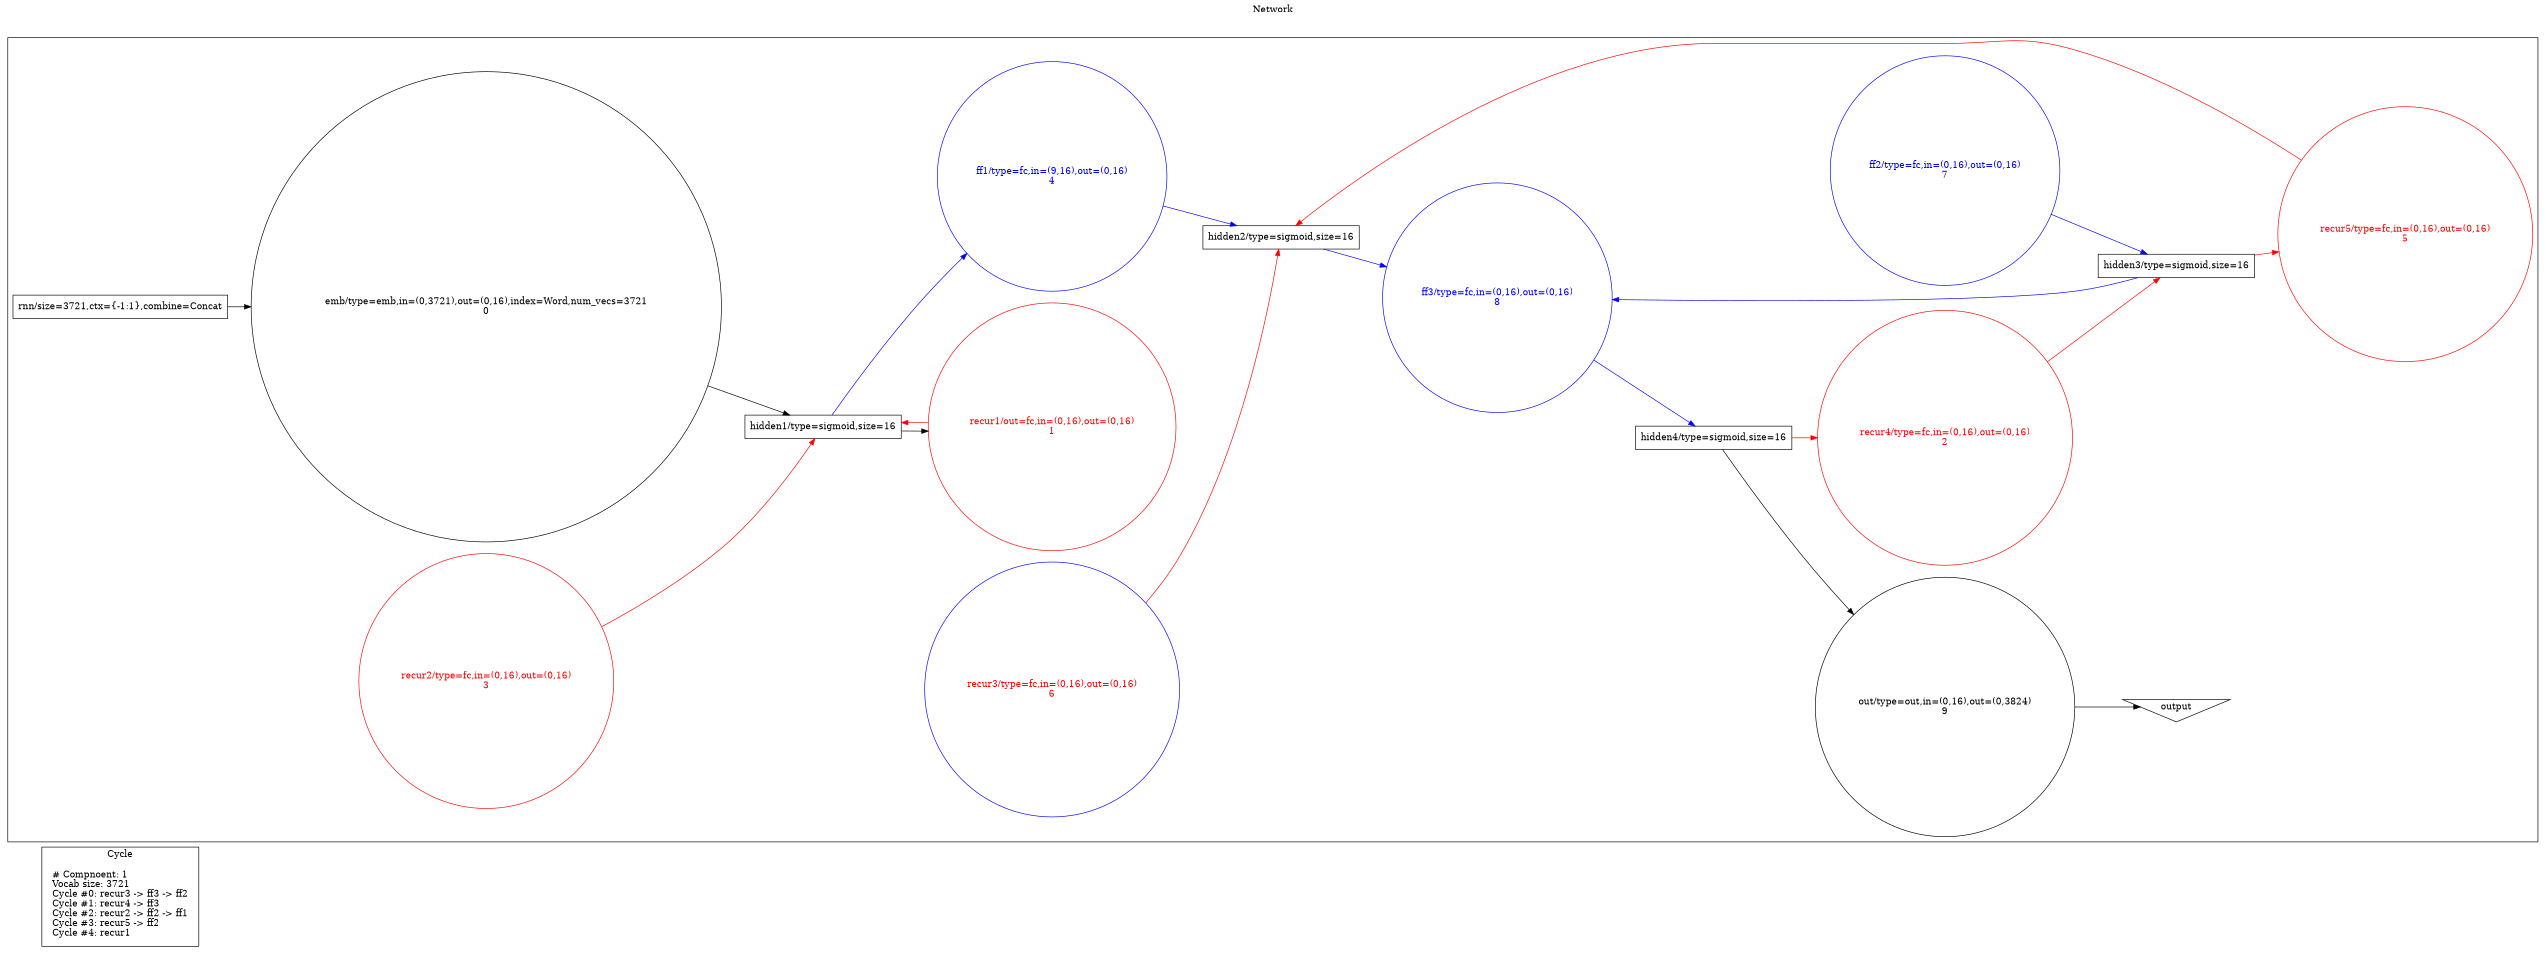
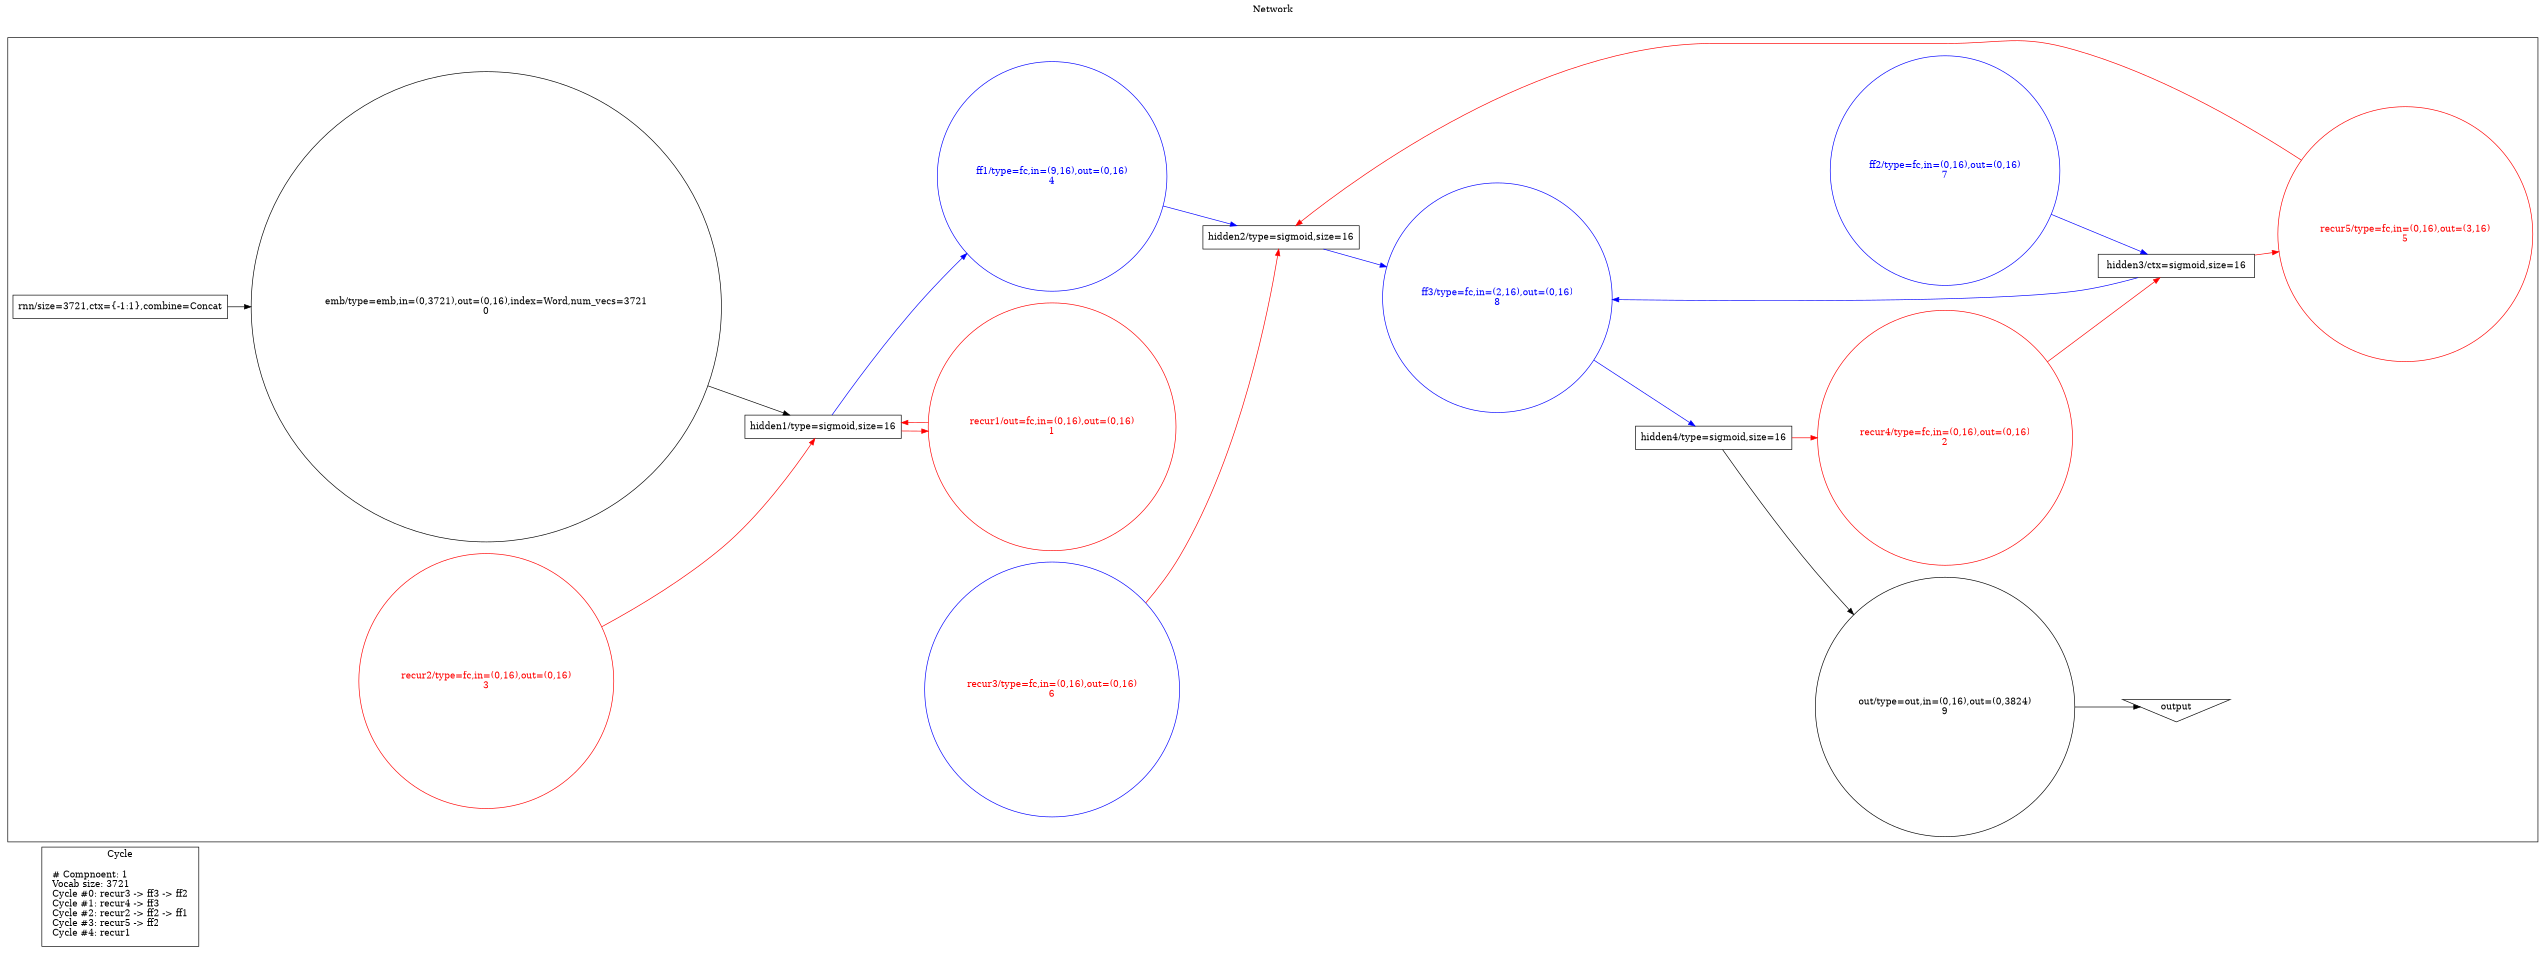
(2405, 234) -> (2405, 234)
(2176, 266) -> (2176, 266)
(1497, 298) -> (1497, 298)
(912, 431) -> (912, 431)
